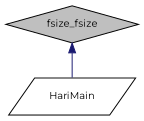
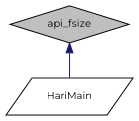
(72, 24) -> (70, 24)
